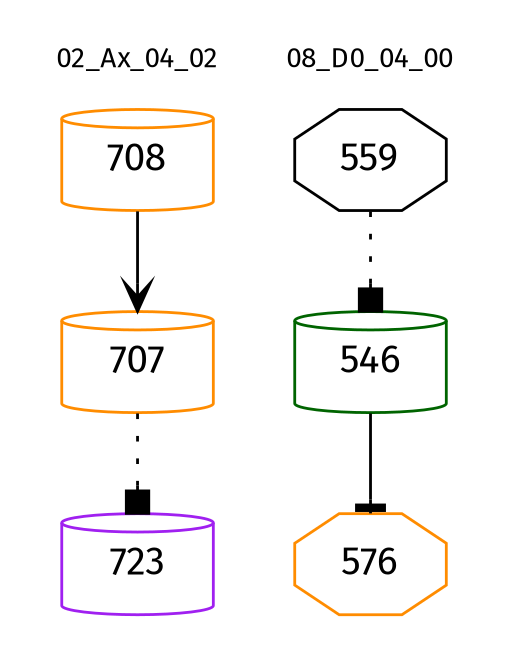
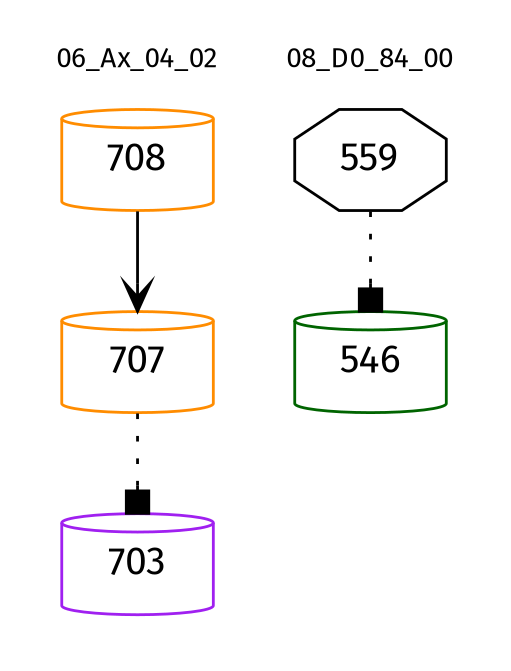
(138, 60) -> (138, 60)
(371, 60) -> (371, 60)
(138, 564) -> (138, 564)
(371, 564) -> none
